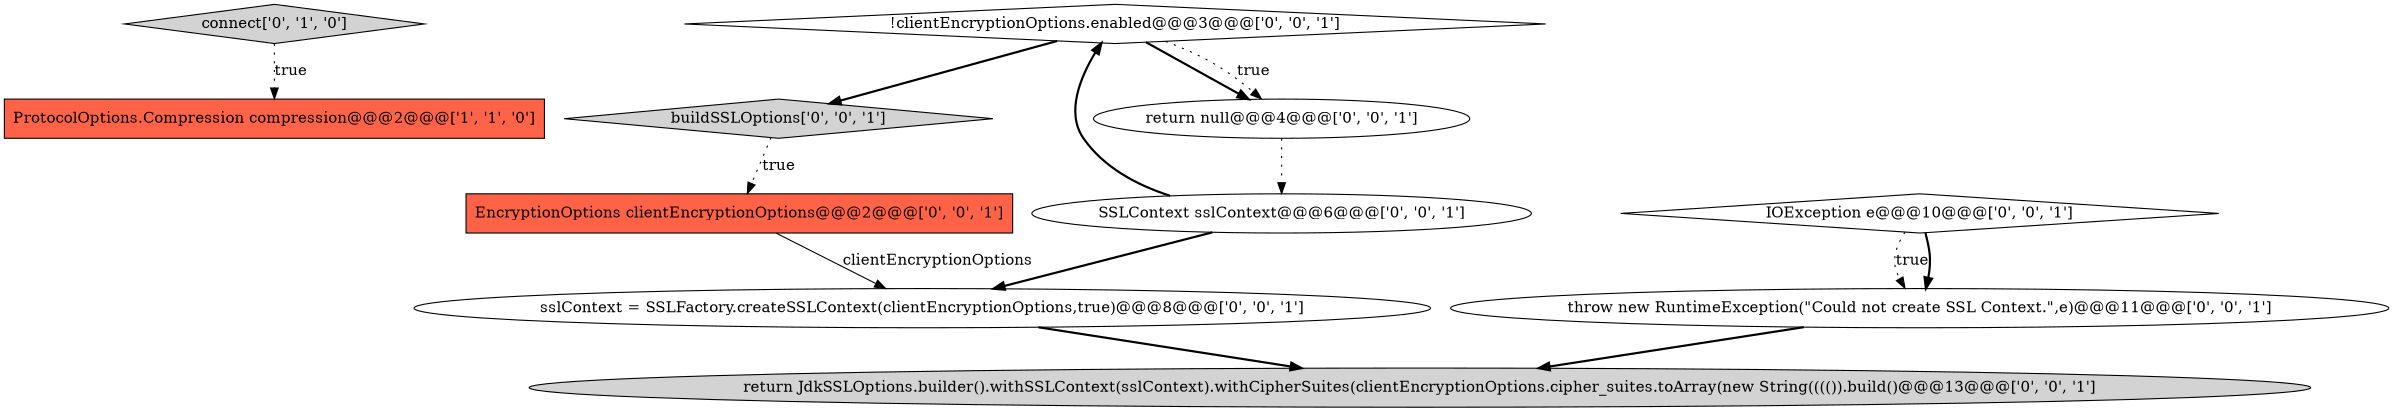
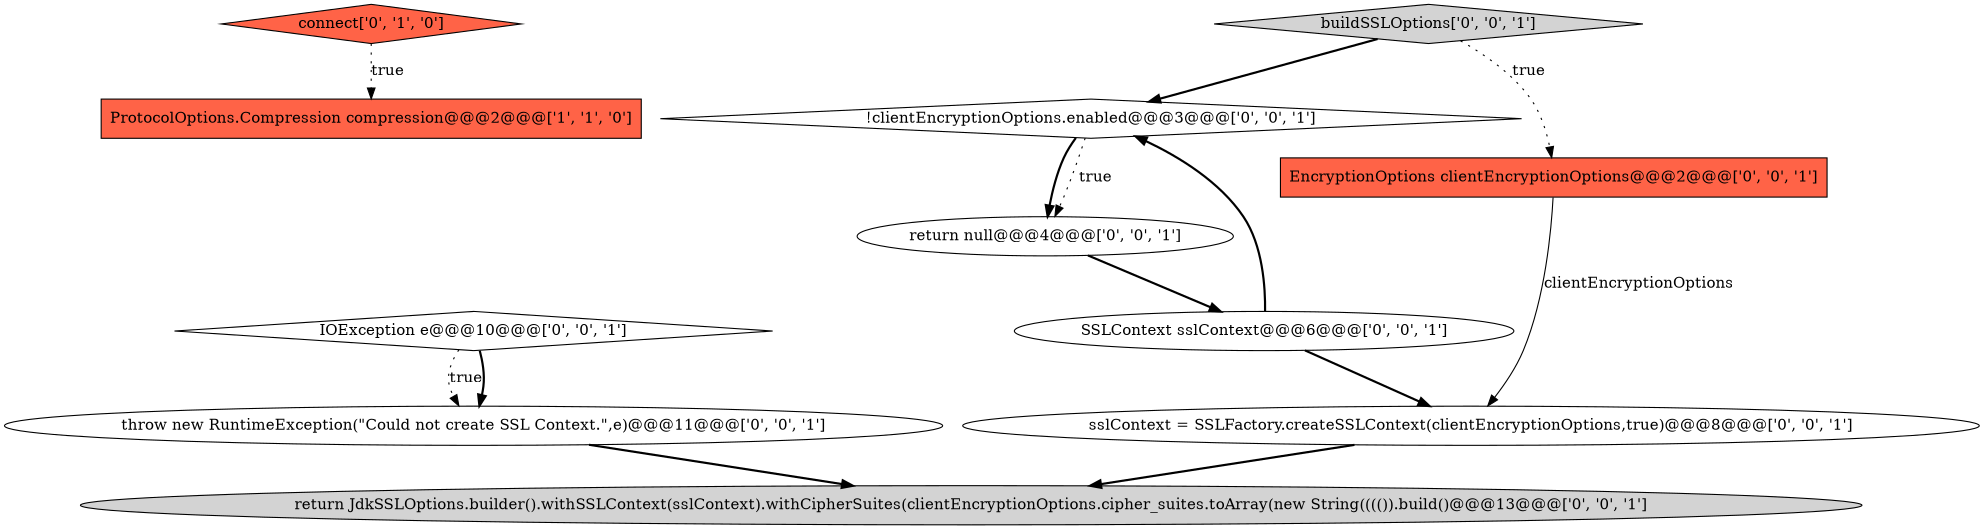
(274, 24) -> (371, 24)
(949, 71) -> (1269, 69)
(1282, 161) -> (1149, 281)
